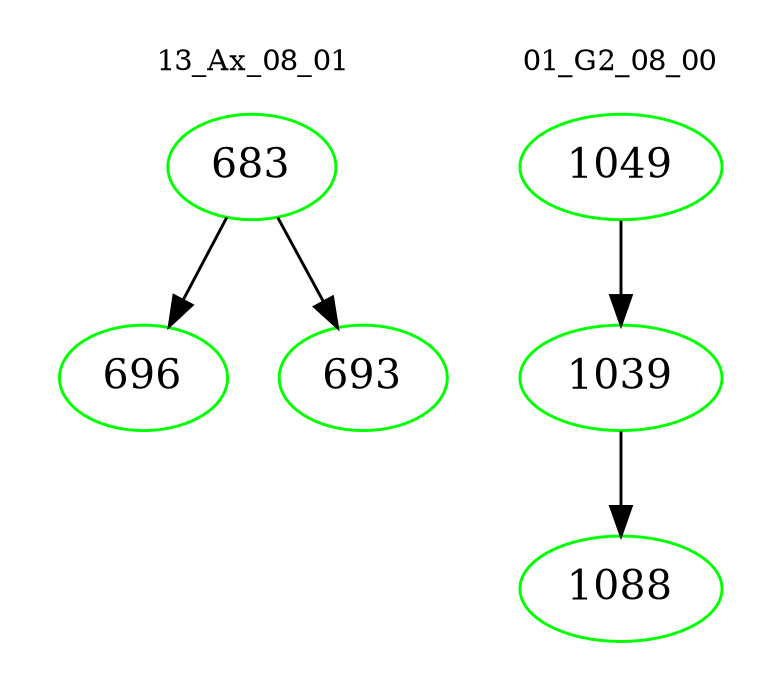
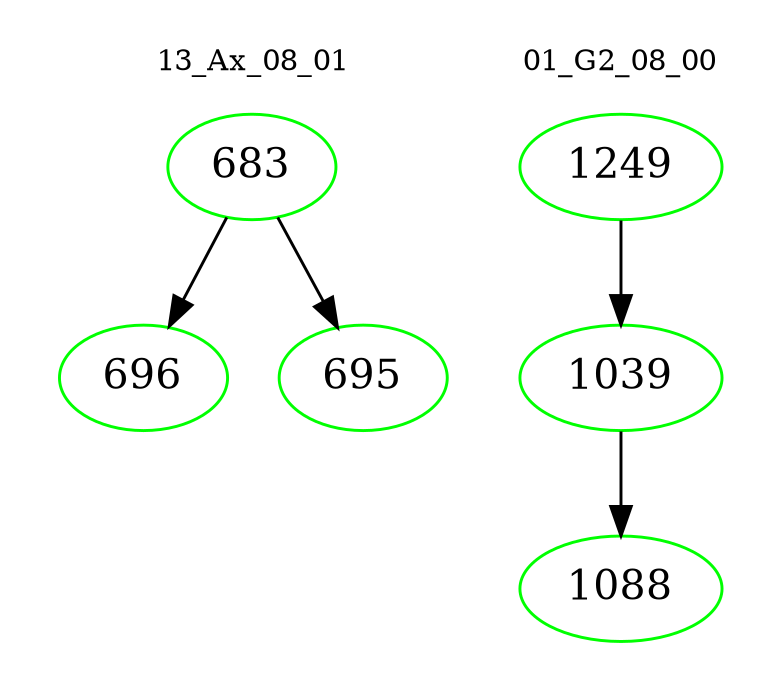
(621, 167) -> (621, 167)
(363, 378) -> (363, 378)
